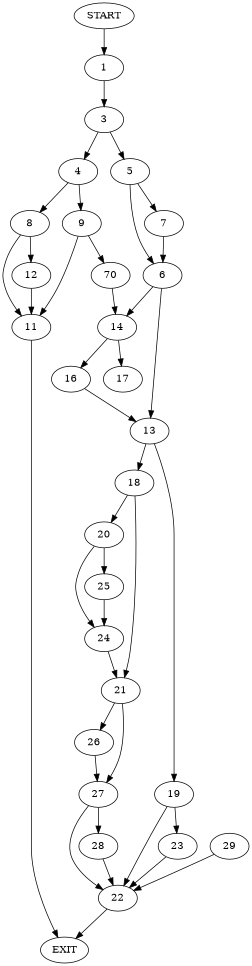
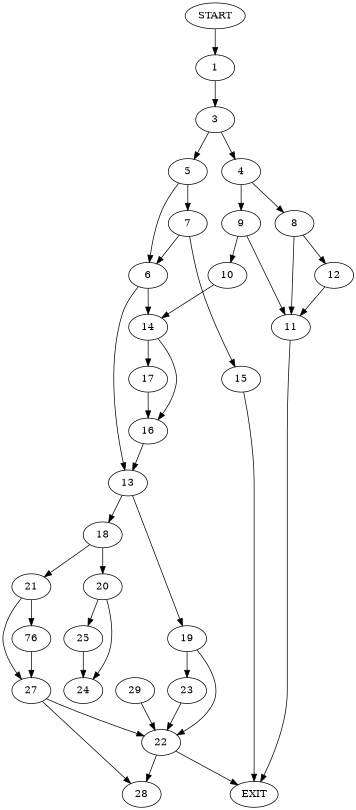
(111, 275) -> (227, 275)
none -> (241, 379)
none -> (148, 402)
(111, 661) -> none
(94, 742) -> (31, 639)
(107, 869) -> (153, 765)
